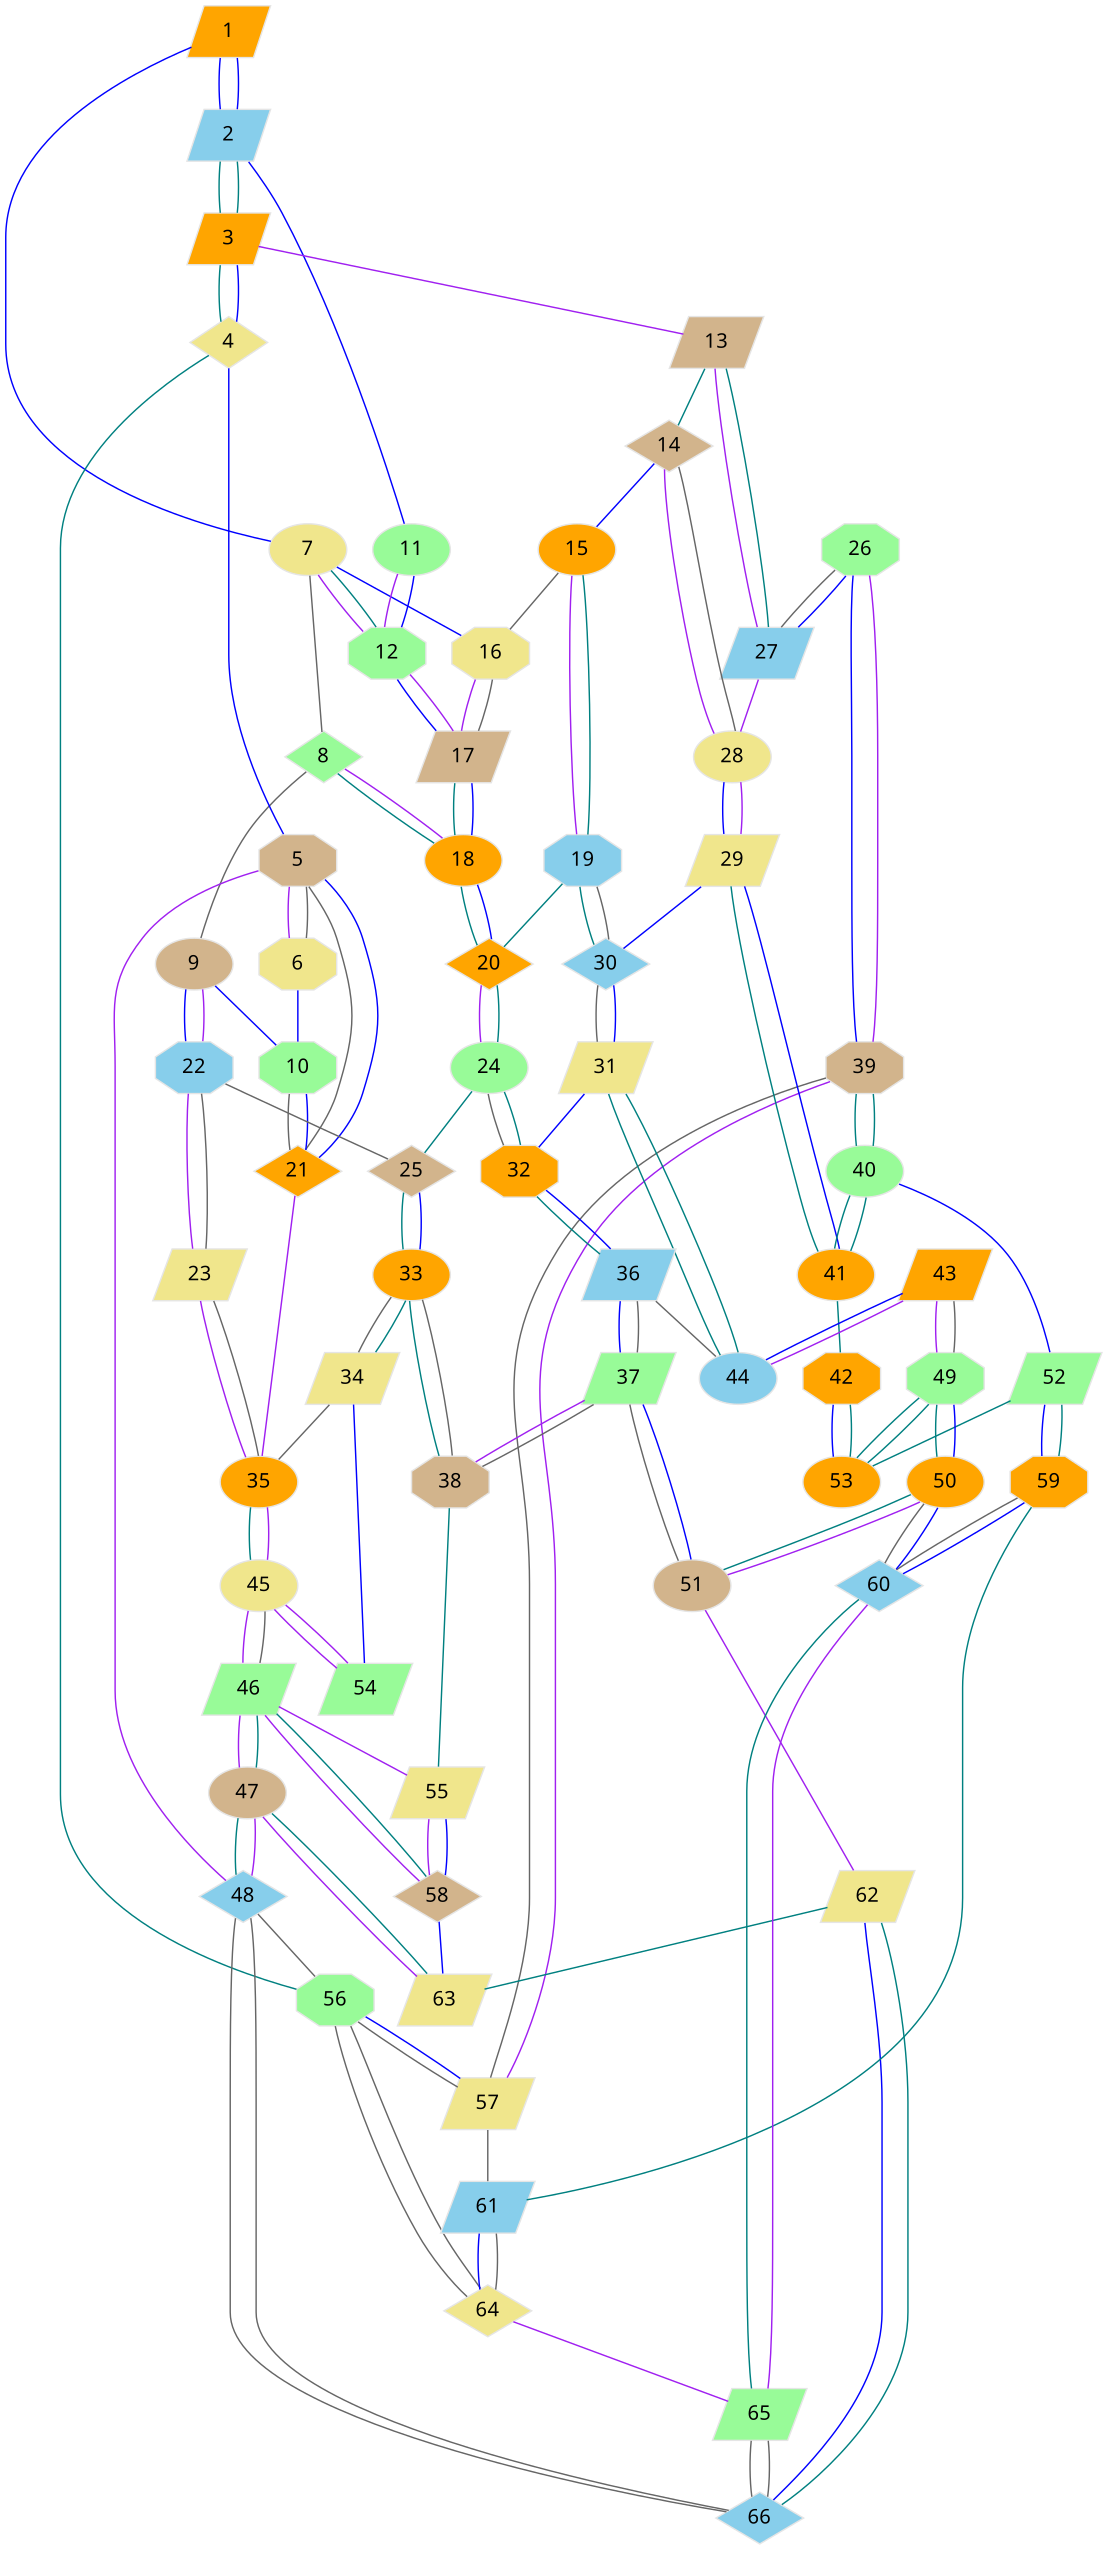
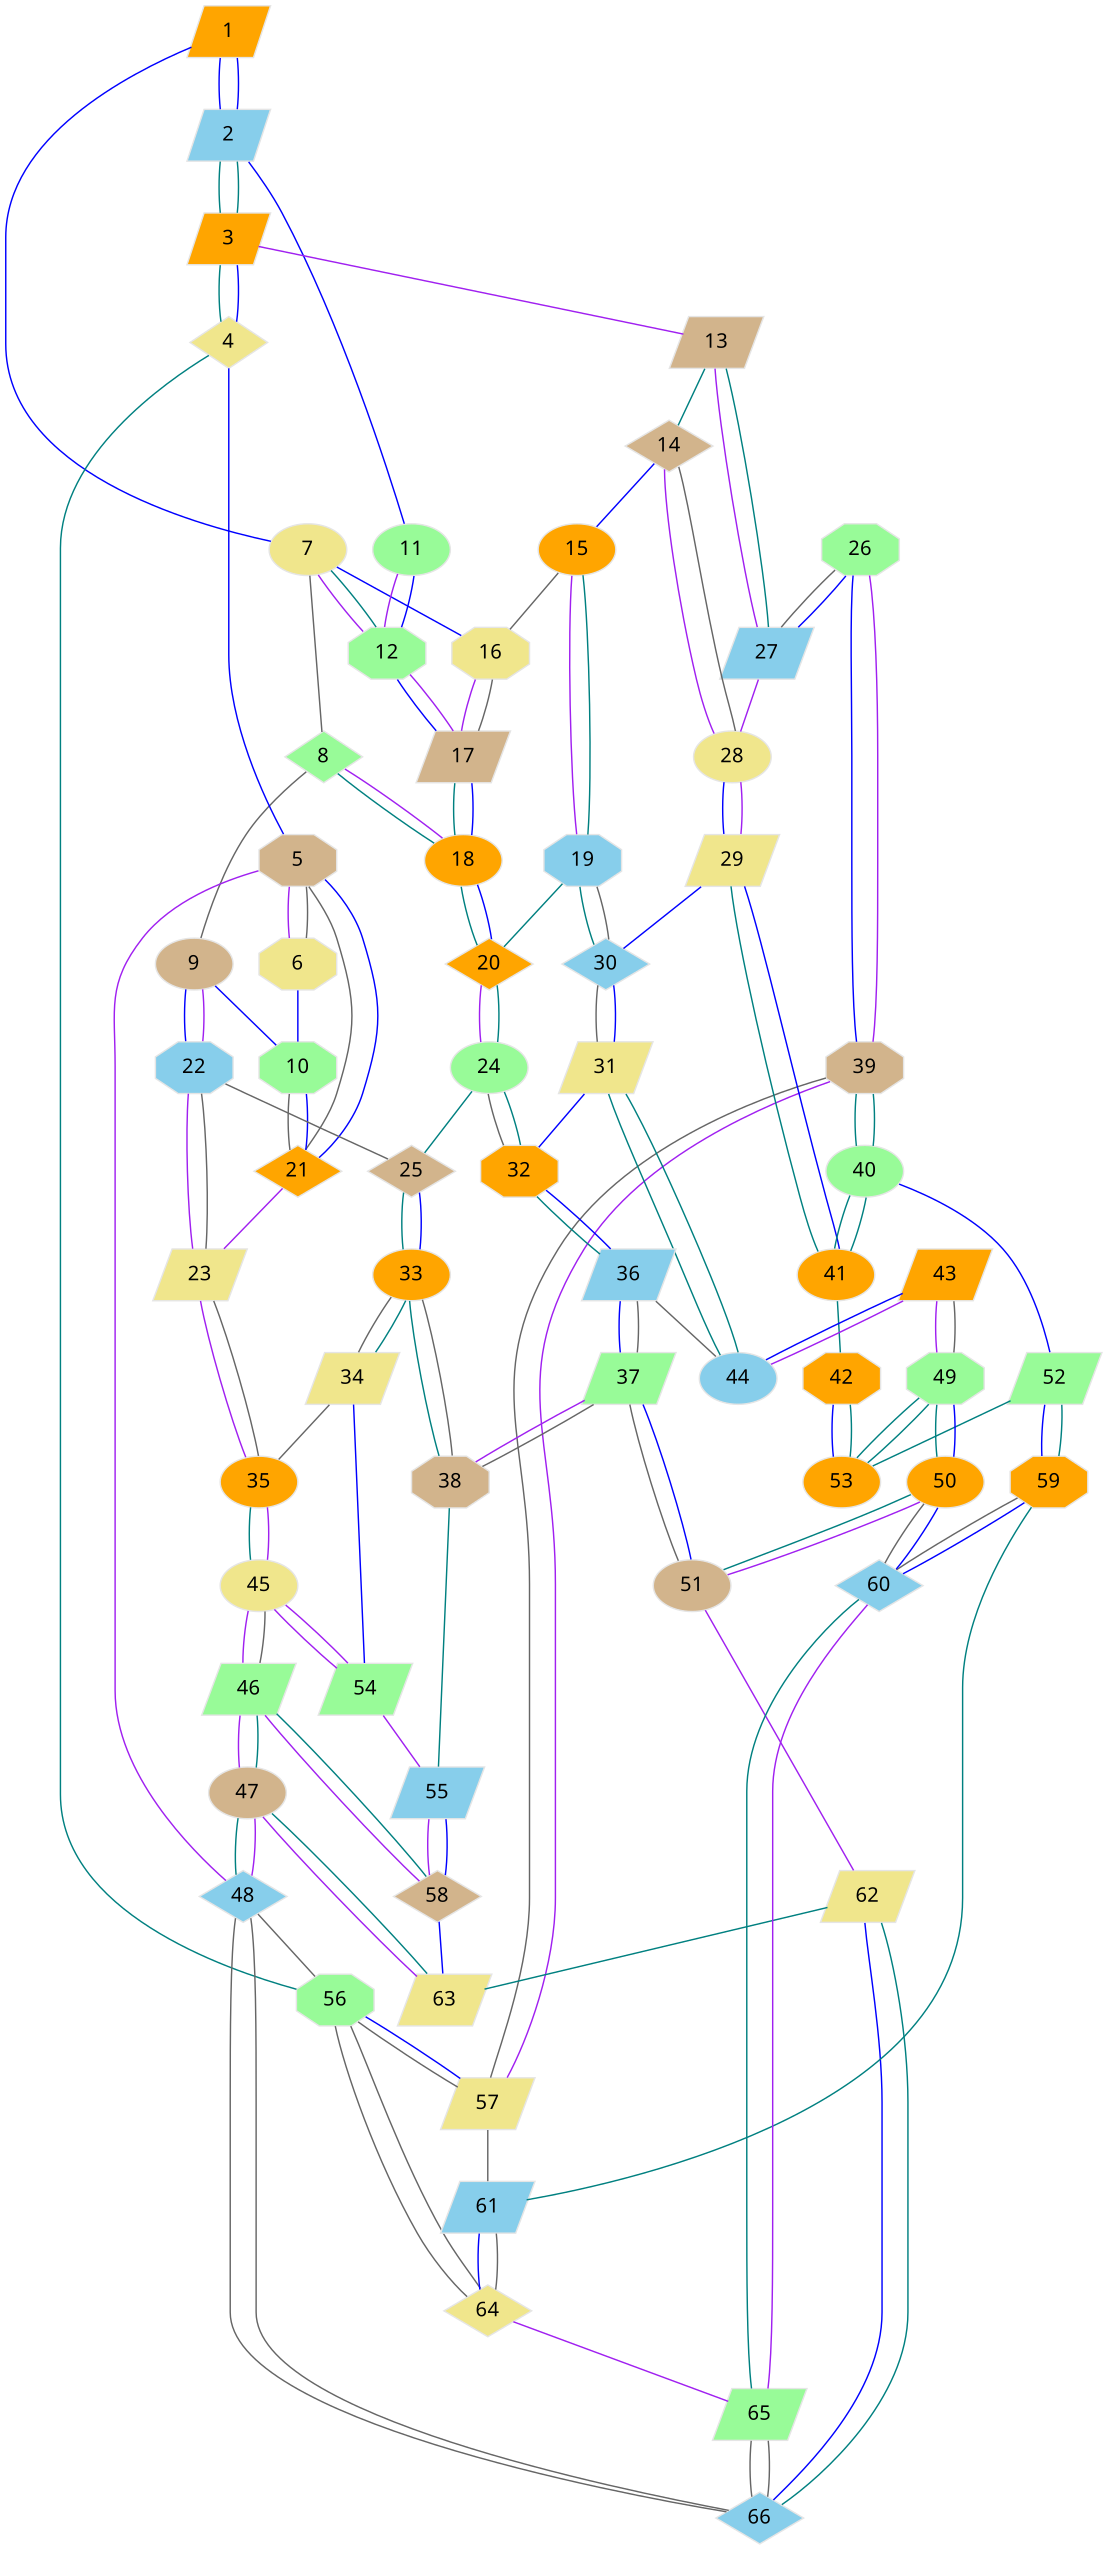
(279, 1326) -> (253, 1219)
(343, 1741) -> (402, 1741)
(437, 1793) -> (437, 1793)
